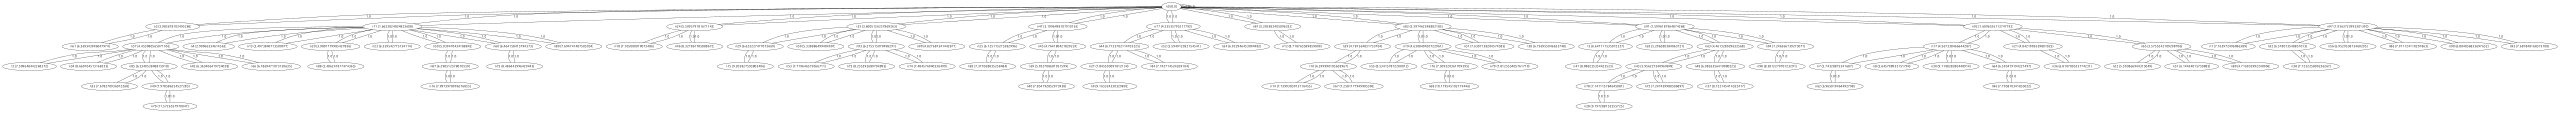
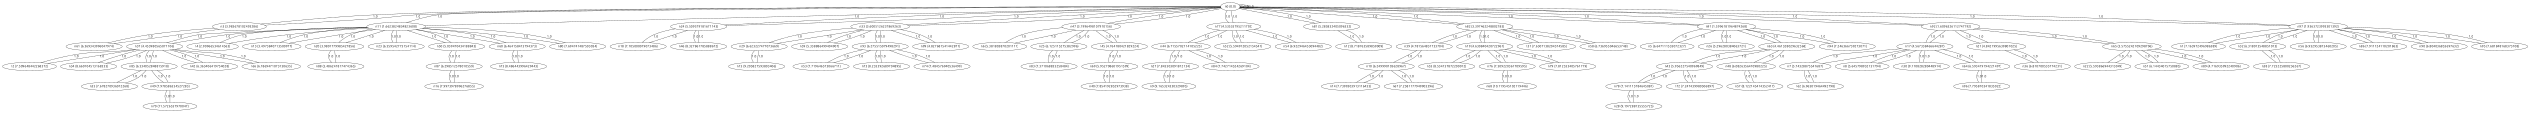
none -> (1000, 47)
(1593, 66) -> none
(1777, 66) -> none
